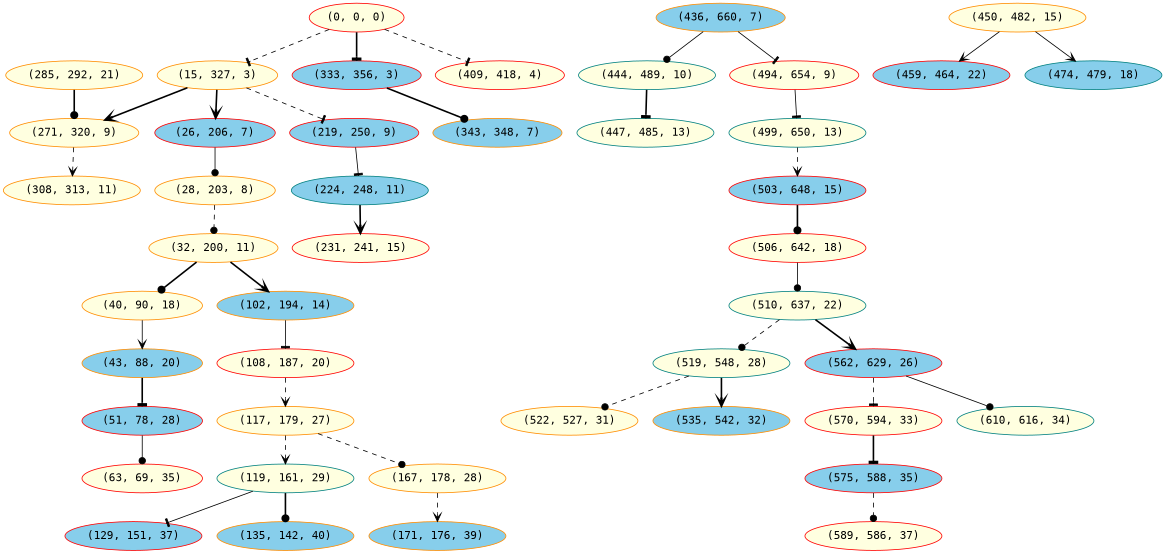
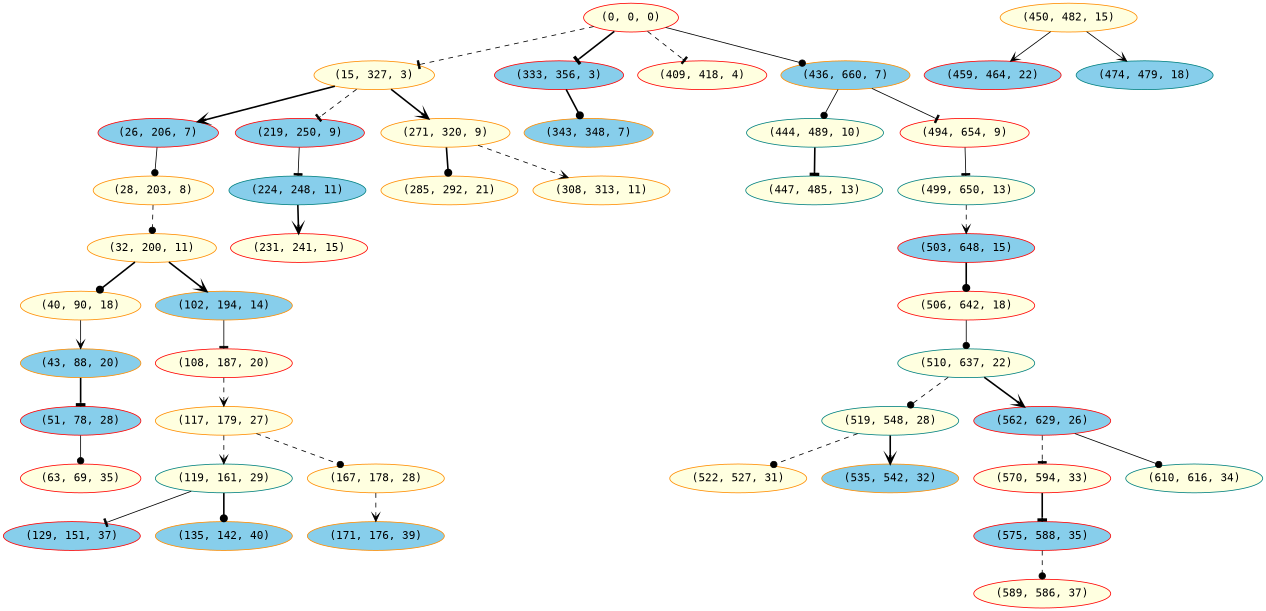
none -> (732, 45)
(74, 101) -> (447, 158)
